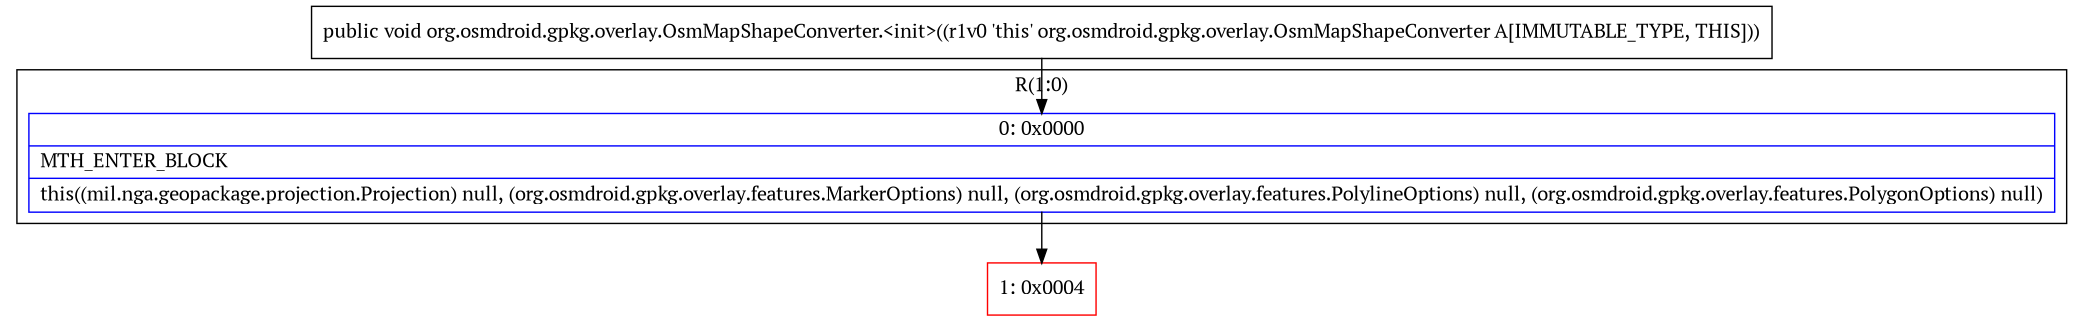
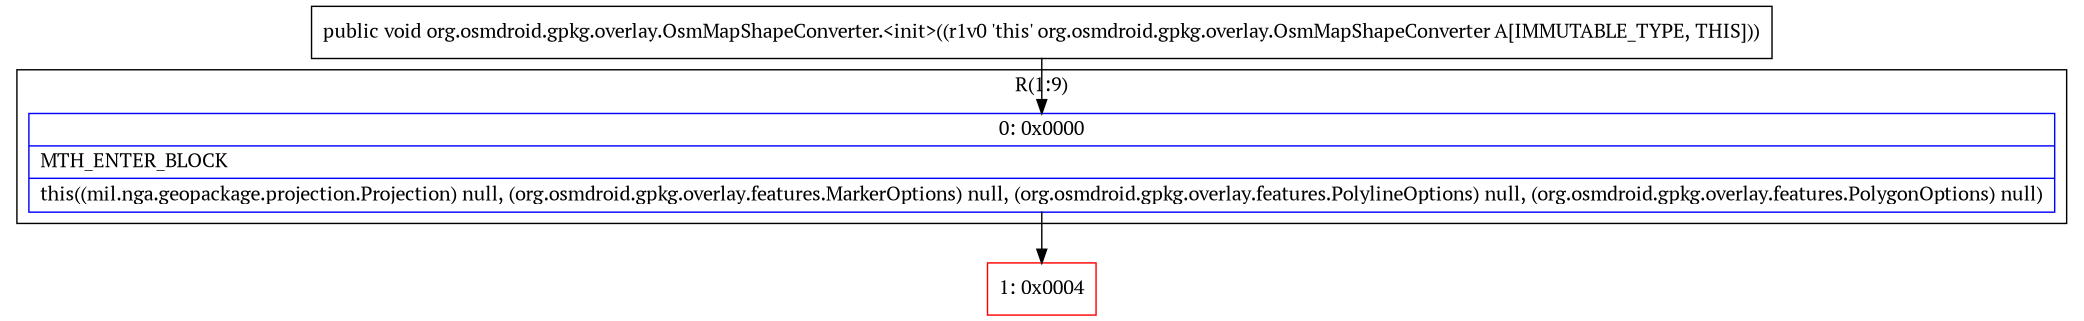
(1042, 86) -> (1042, 86)
